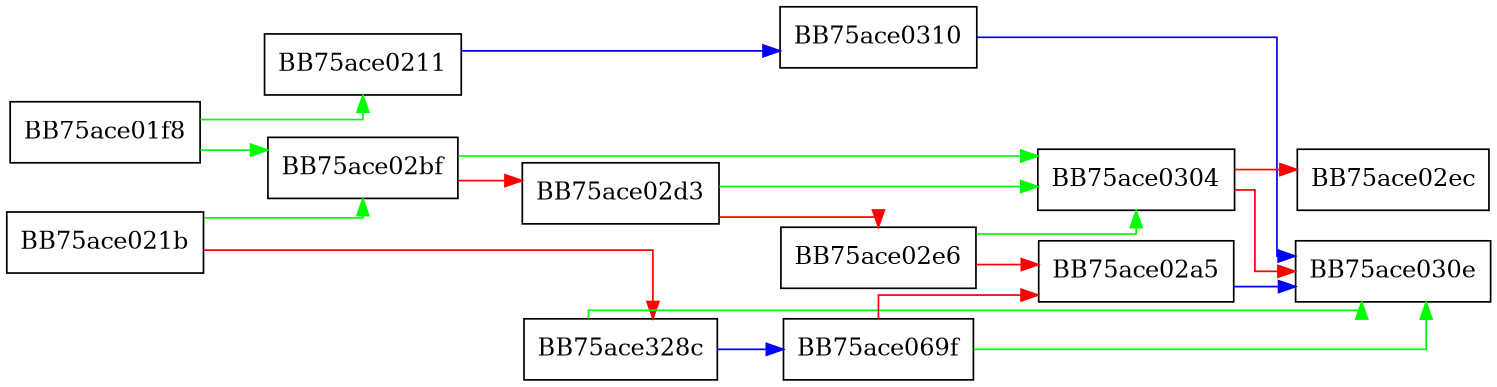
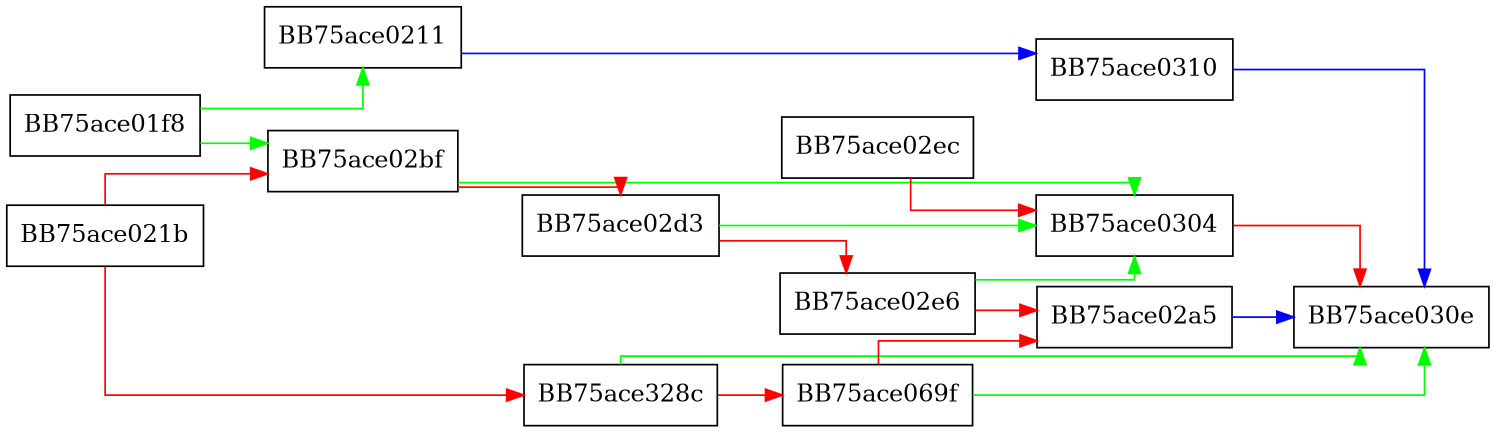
(1257, 170) -> (949, 210)
(285, 218) -> (162, 174)
(742, 349) -> (742, 395)
